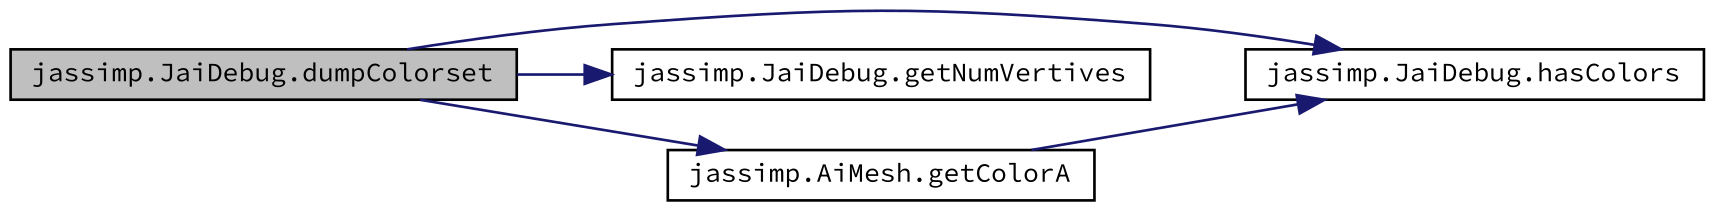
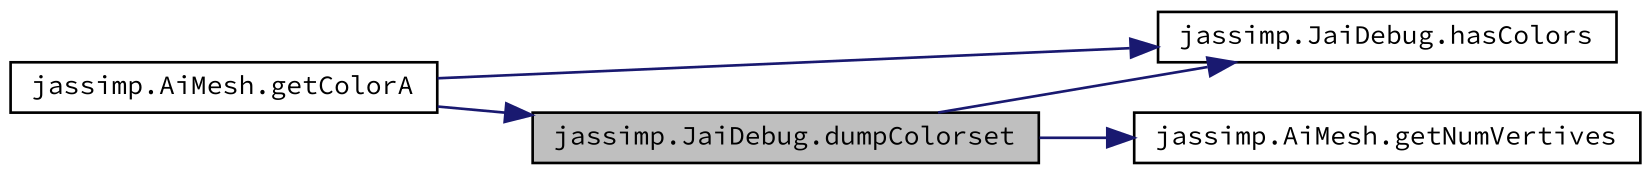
(881, 75) -> (1387, 138)
(559, 123) -> (472, 110)
